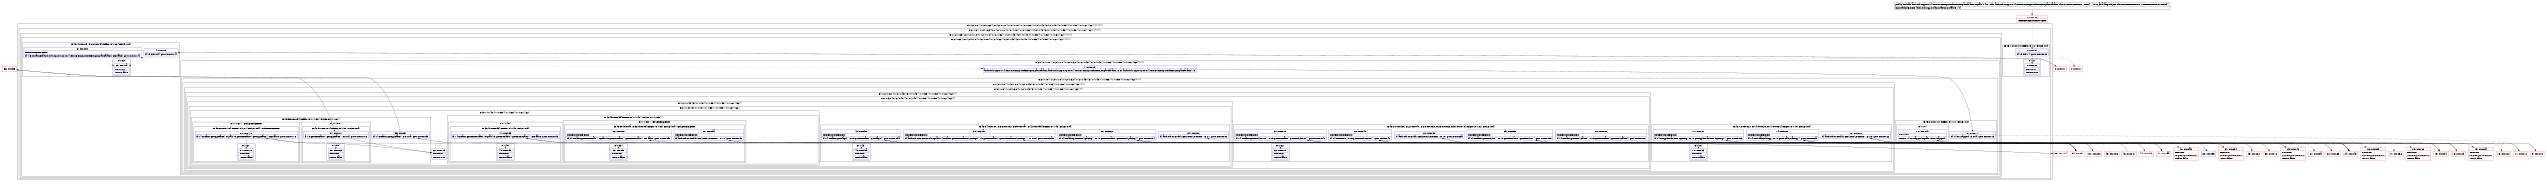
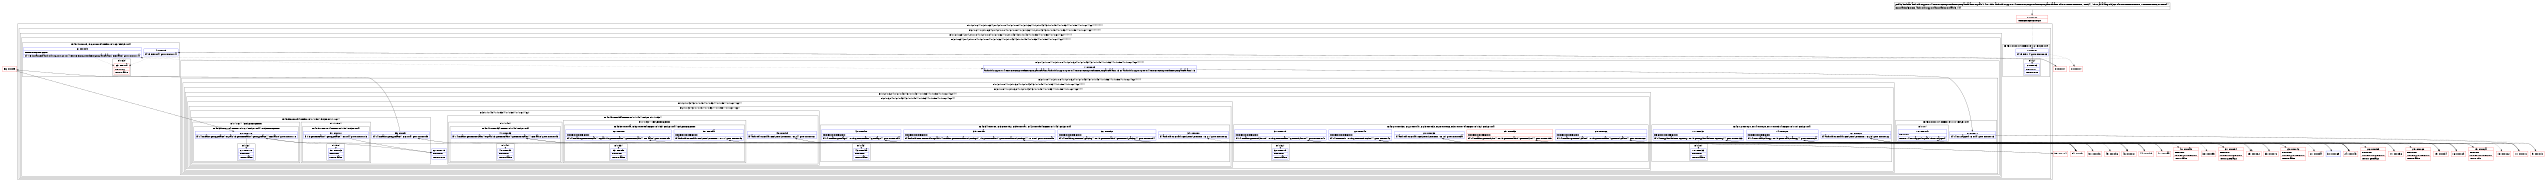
(2032, 21) -> (2029, 21)
(122, 69) -> (122, 69)
(190, 77) -> (125, 101)
none -> (782, 135)
(1510, 135) -> (1510, 135)
(1666, 135) -> (1666, 135)
(2258, 137) -> (2258, 137)
(1594, 143) -> (1576, 143)
(1698, 143) -> (1694, 143)
none -> (2014, 143)
(2209, 154) -> (2209, 154)
(2333, 154) -> (2333, 154)
(2181, 159) -> (2181, 159)
(2226, 159) -> (2228, 159)
(2368, 159) -> (2371, 159)
(2476, 159) -> (2475, 159)
